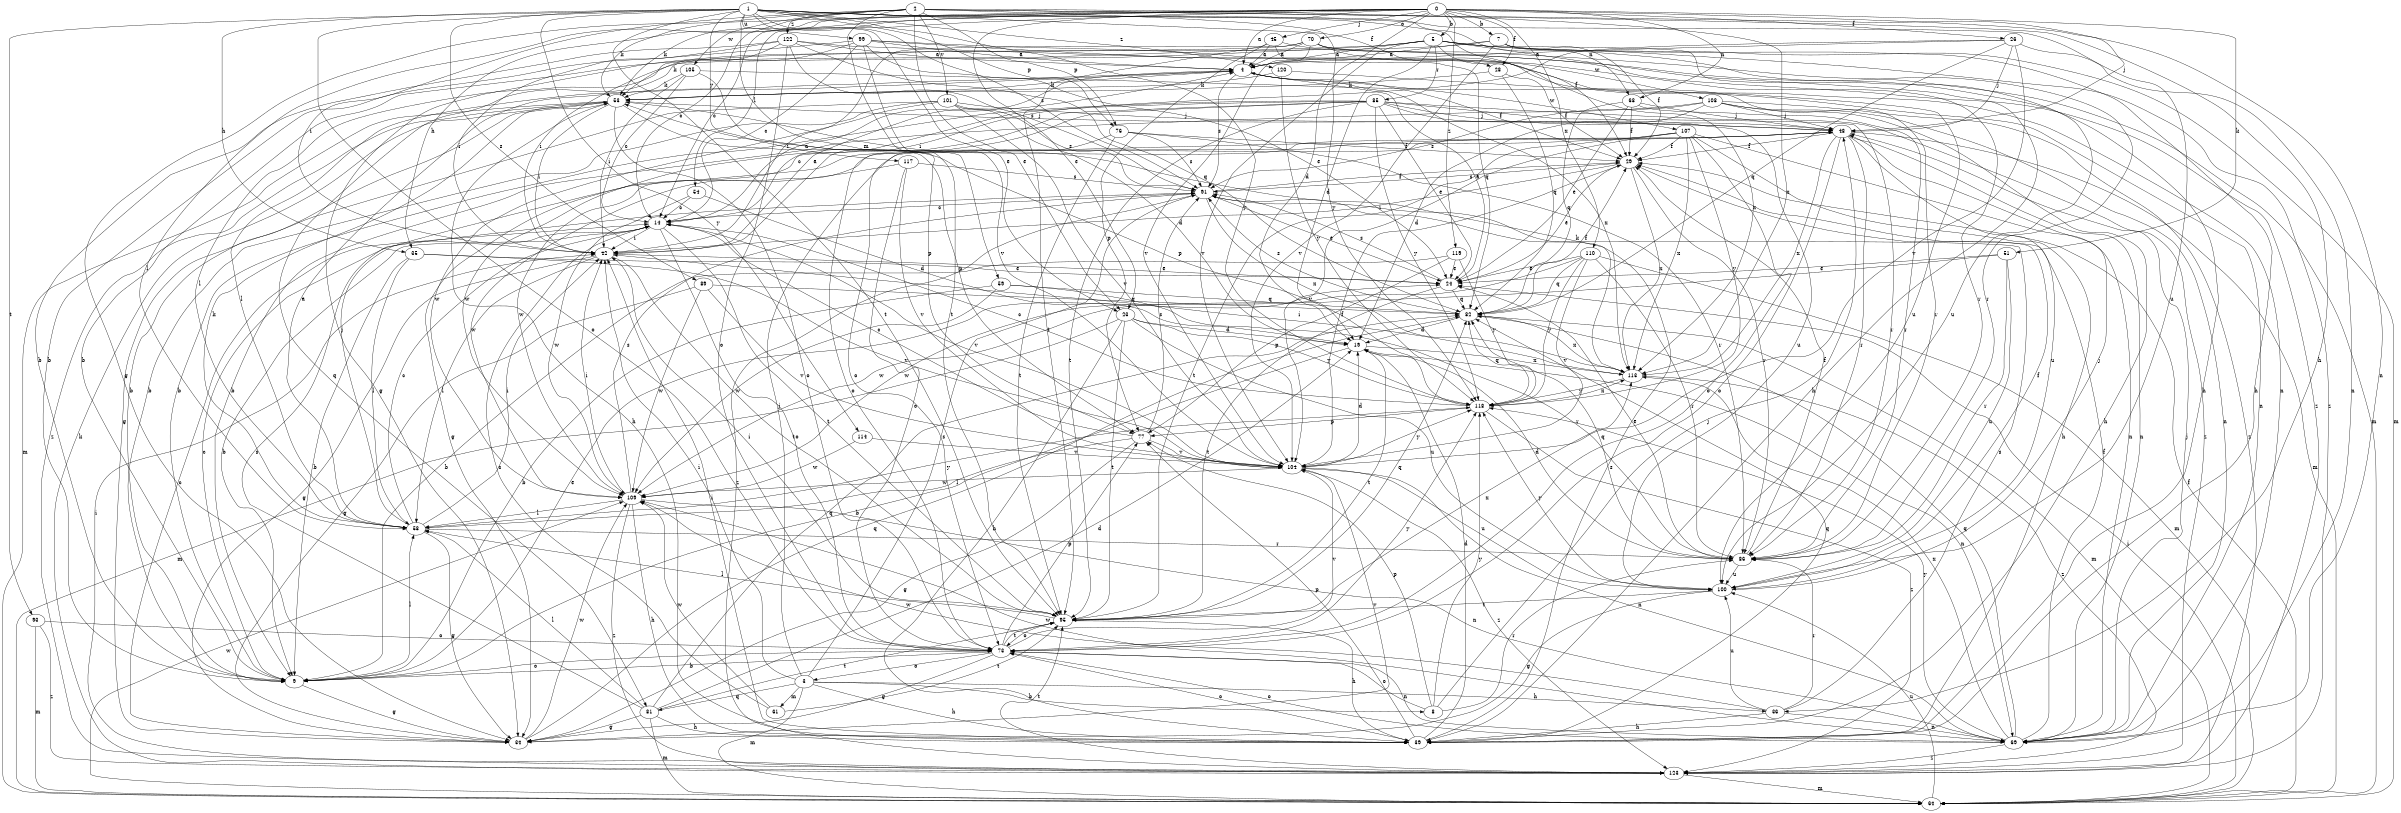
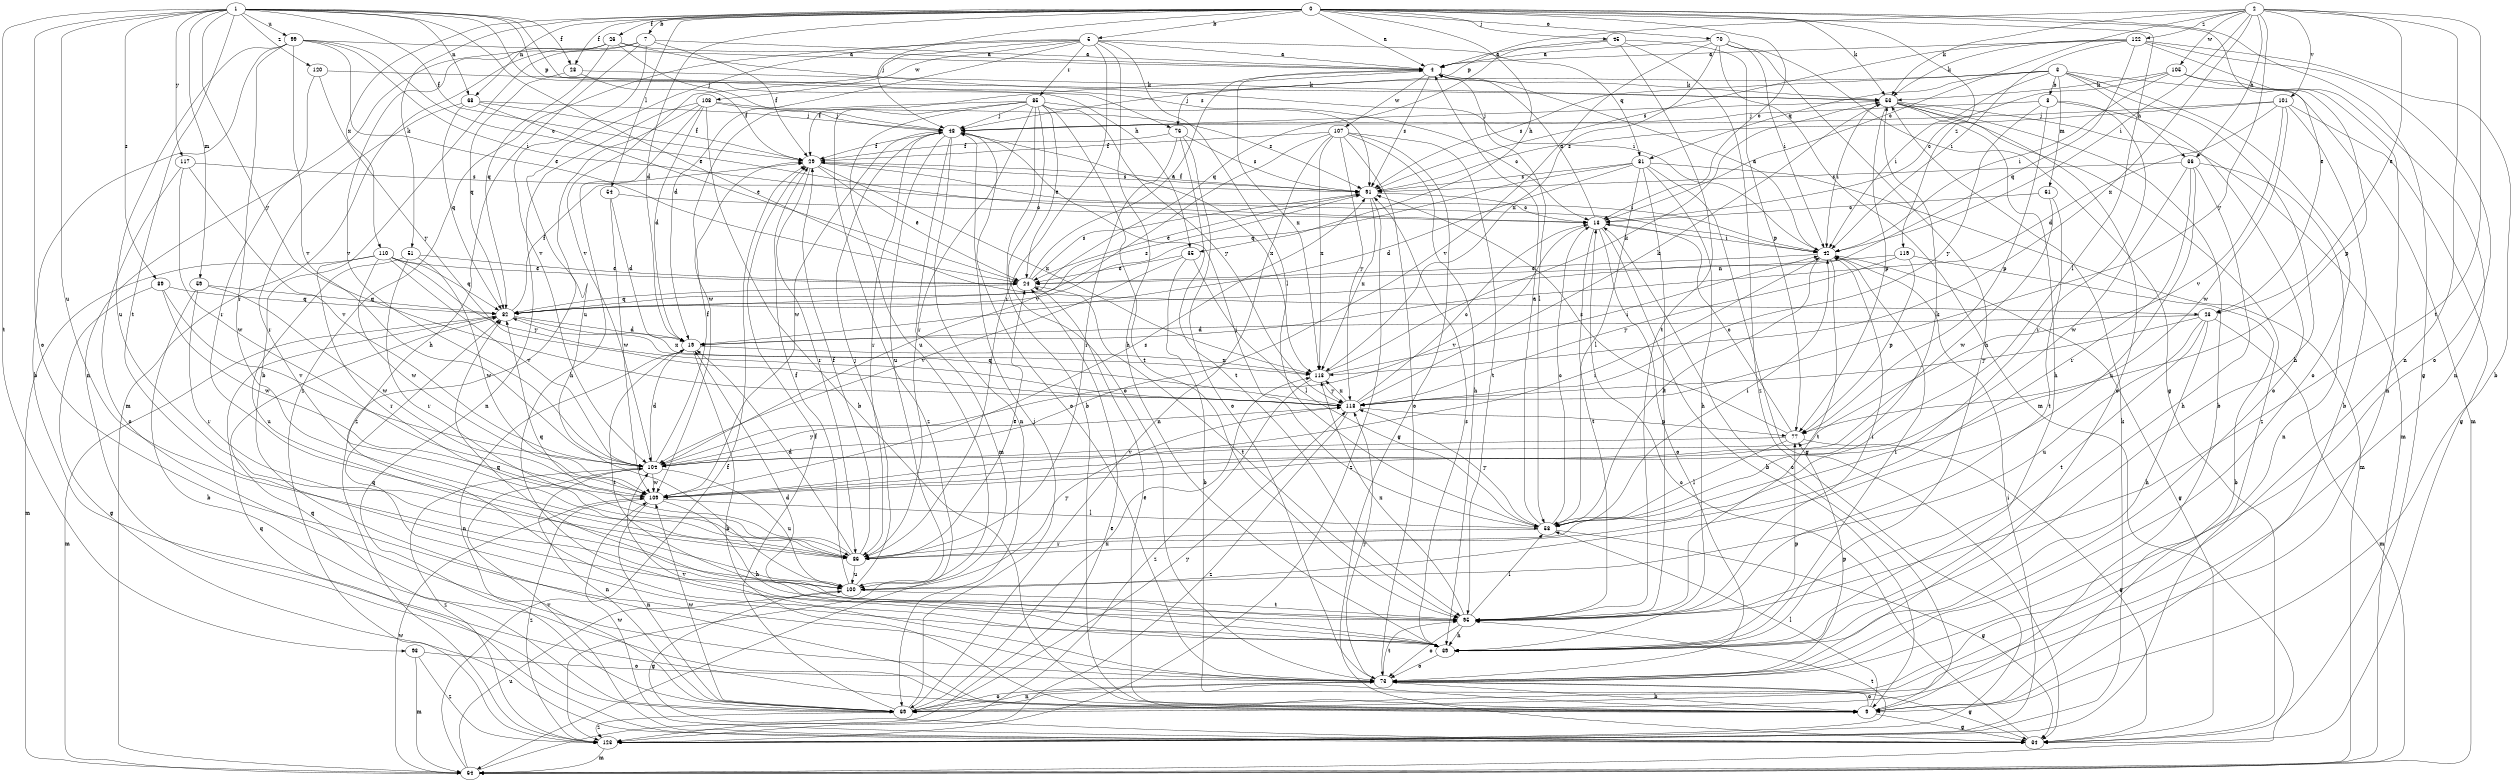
(657, 223) -> (1597, 223)
(1180, 254) -> (1659, 254)
(1455, 269) -> (1720, 269)
(862, 437) -> none
(2128, 544) -> (1112, 529)
(904, 666) -> (2110, 545)
